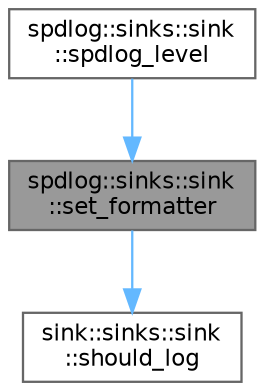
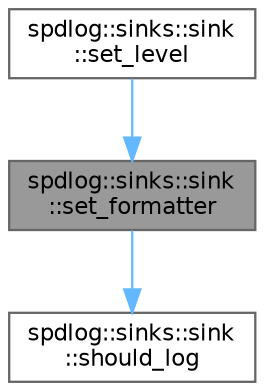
(132, 44) -> (132, 44)
(132, 347) -> (132, 347)
